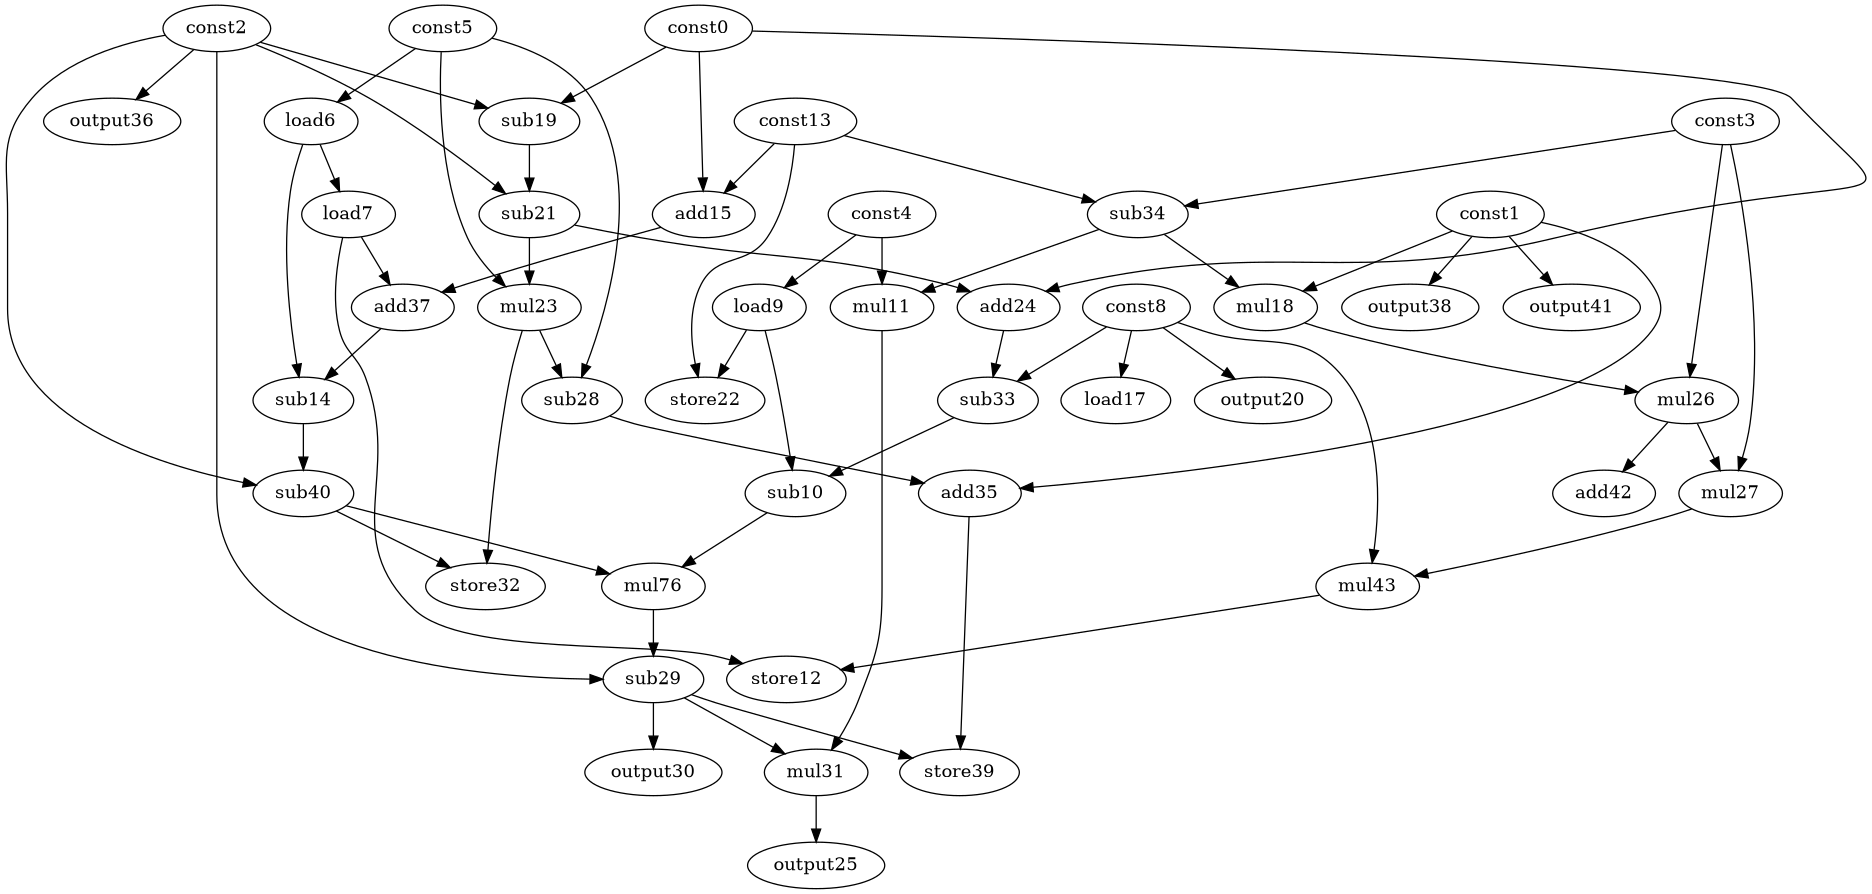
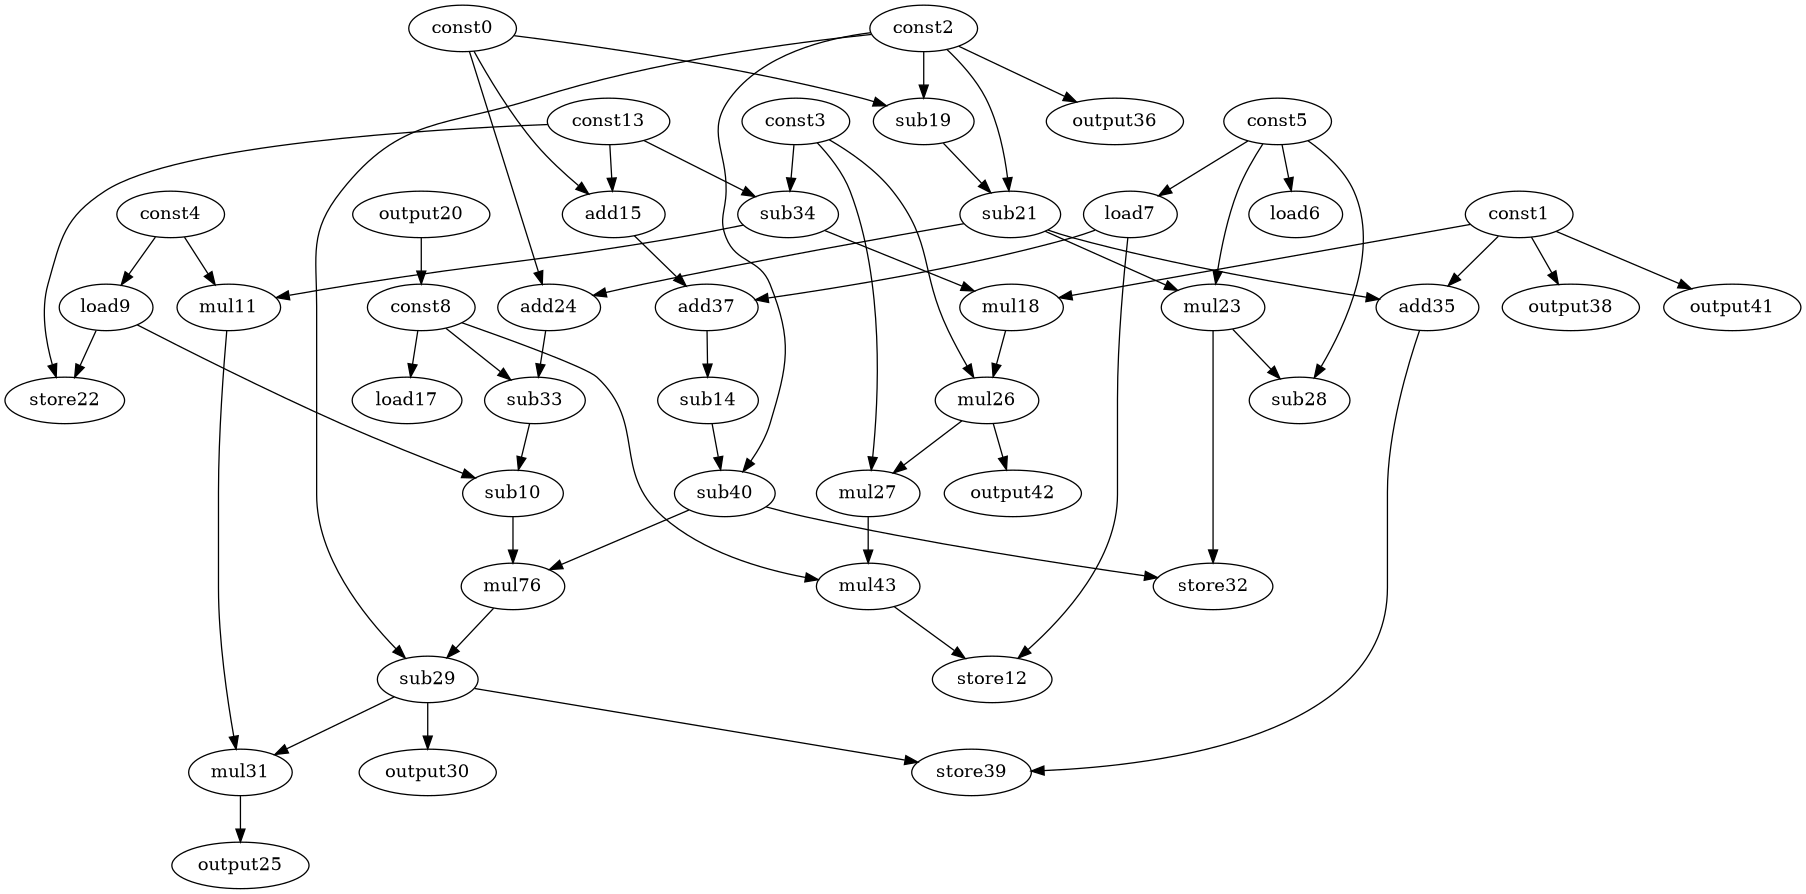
(327, 162) -> (1209, 165)
(287, 254) -> none
(1194, 350) -> (421, 255)
(760, 450) -> (1190, 265)
(1604, 493) -> (1013, 493)
